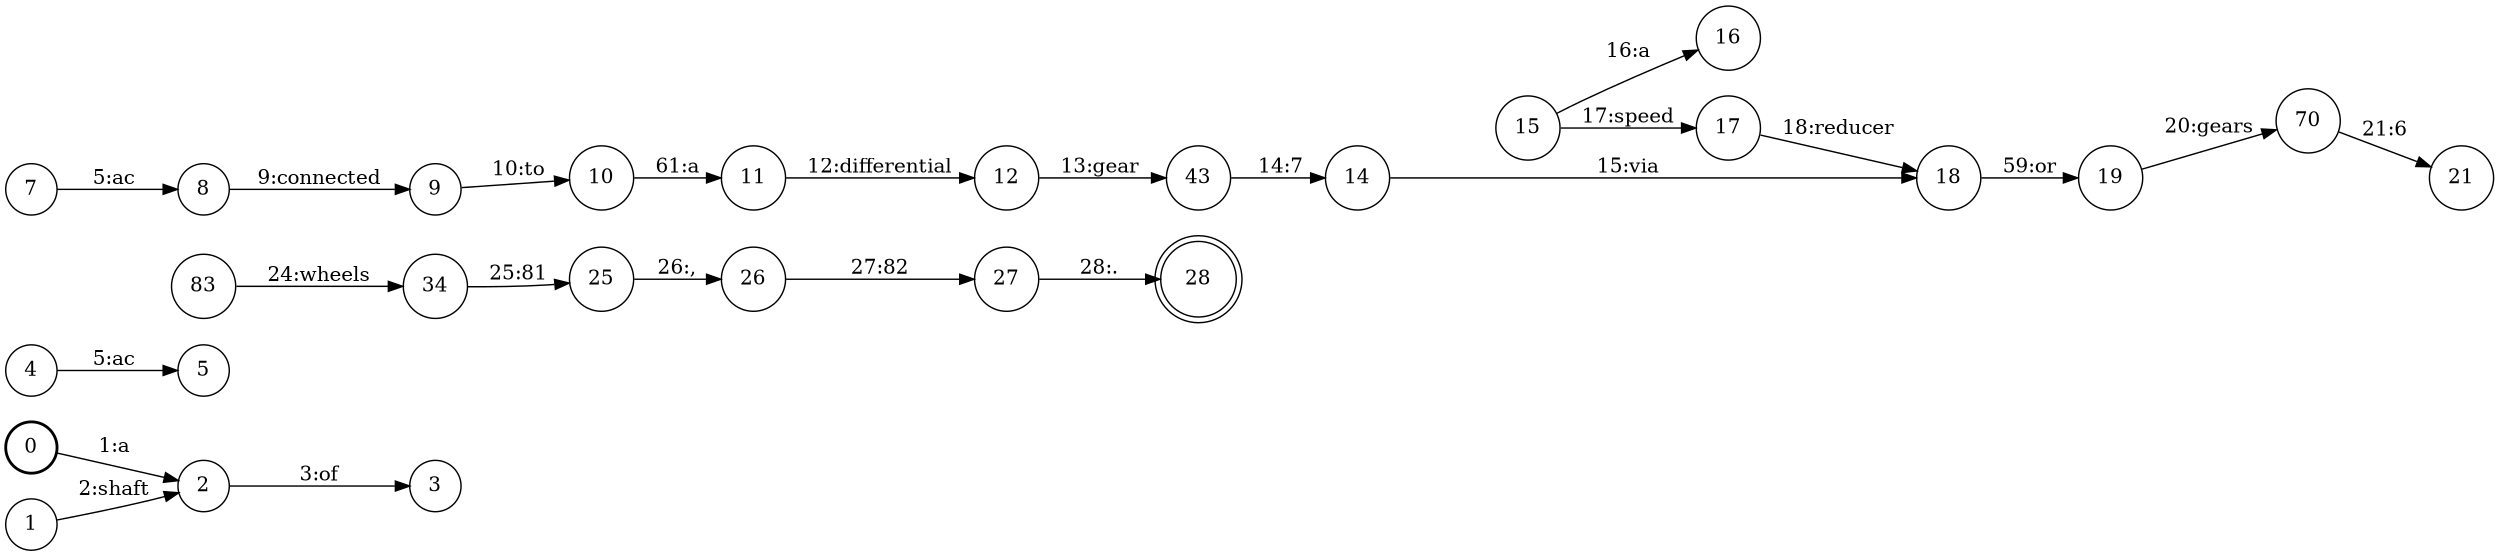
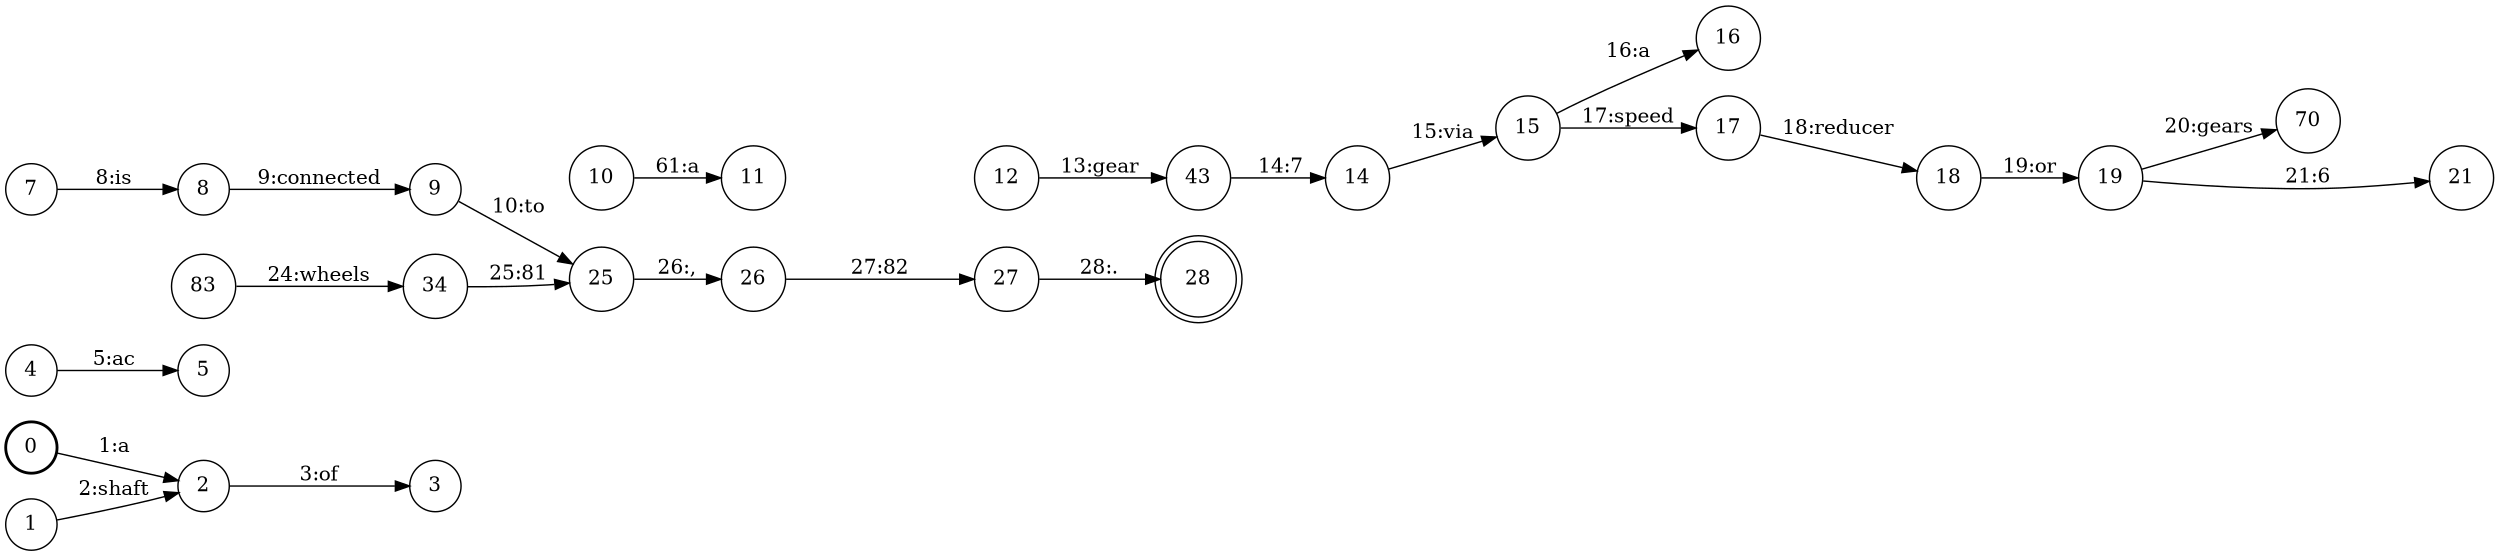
(2378, 147) -> (2279, 188)
(2030, 167) -> (2030, 167)
(873, 178) -> none
(1646, 178) -> (1436, 155)
(114, 179) -> (114, 179)
(508, 184) -> (509, 229)
